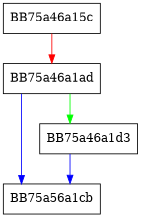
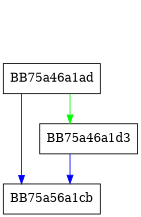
(52, 18) -> none
